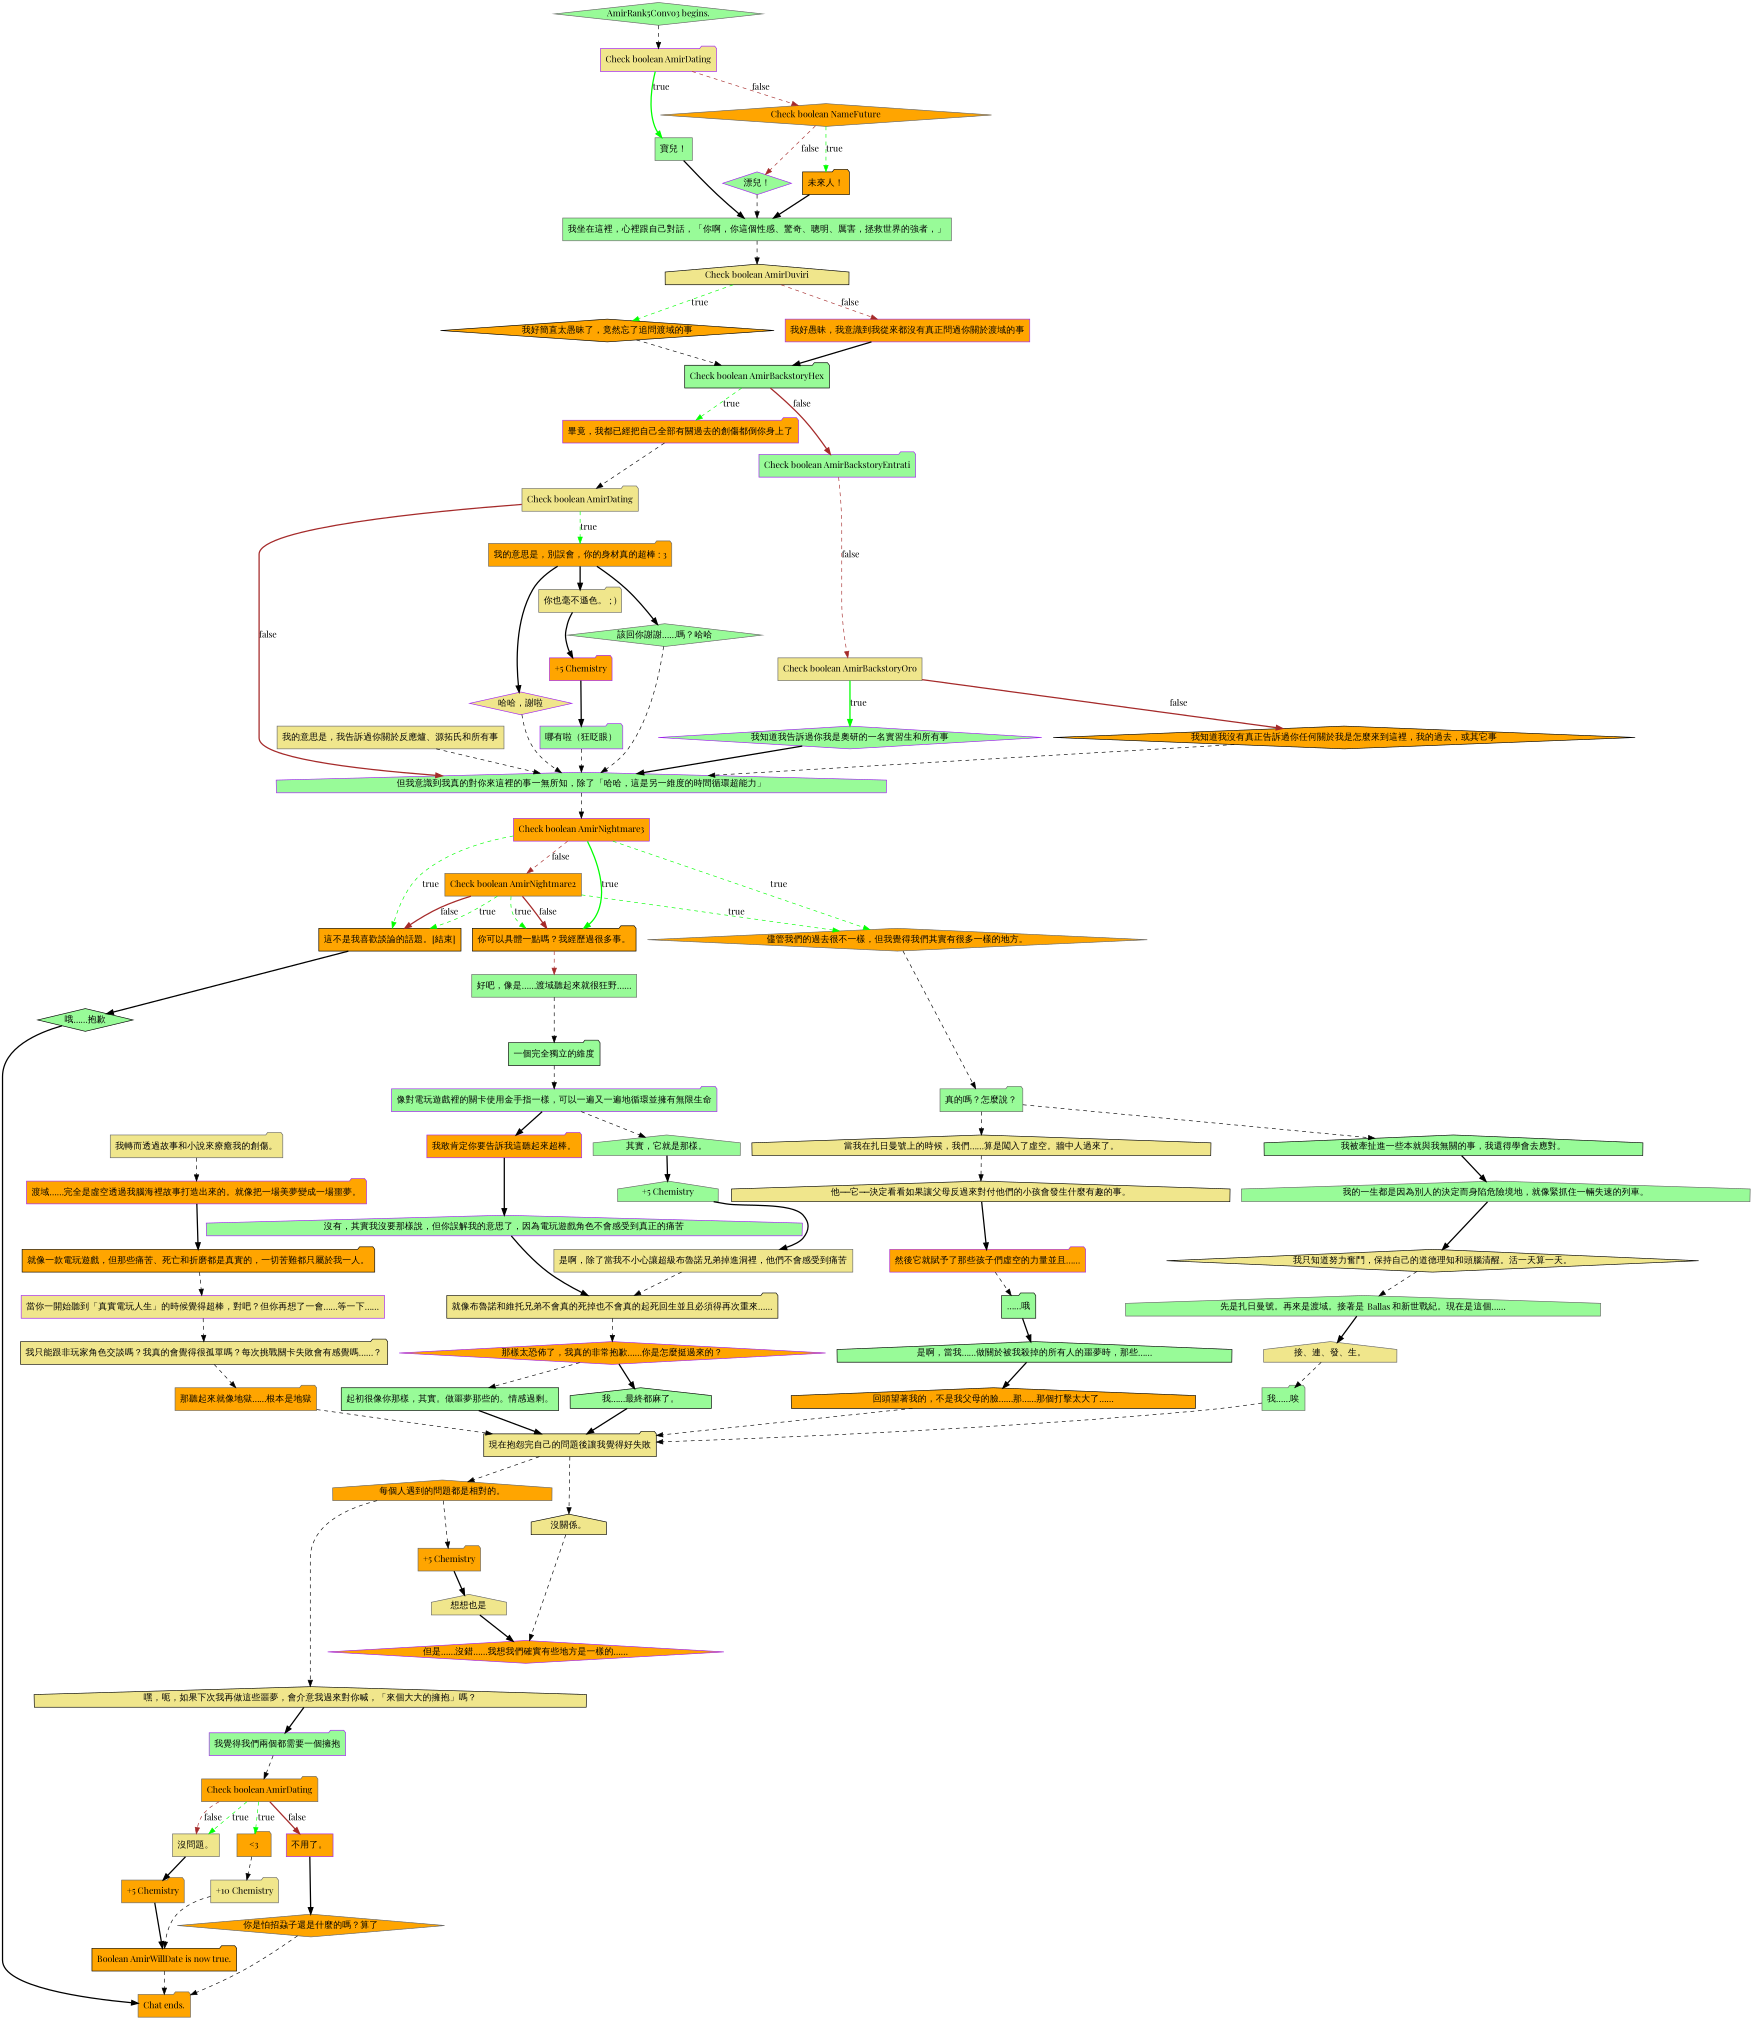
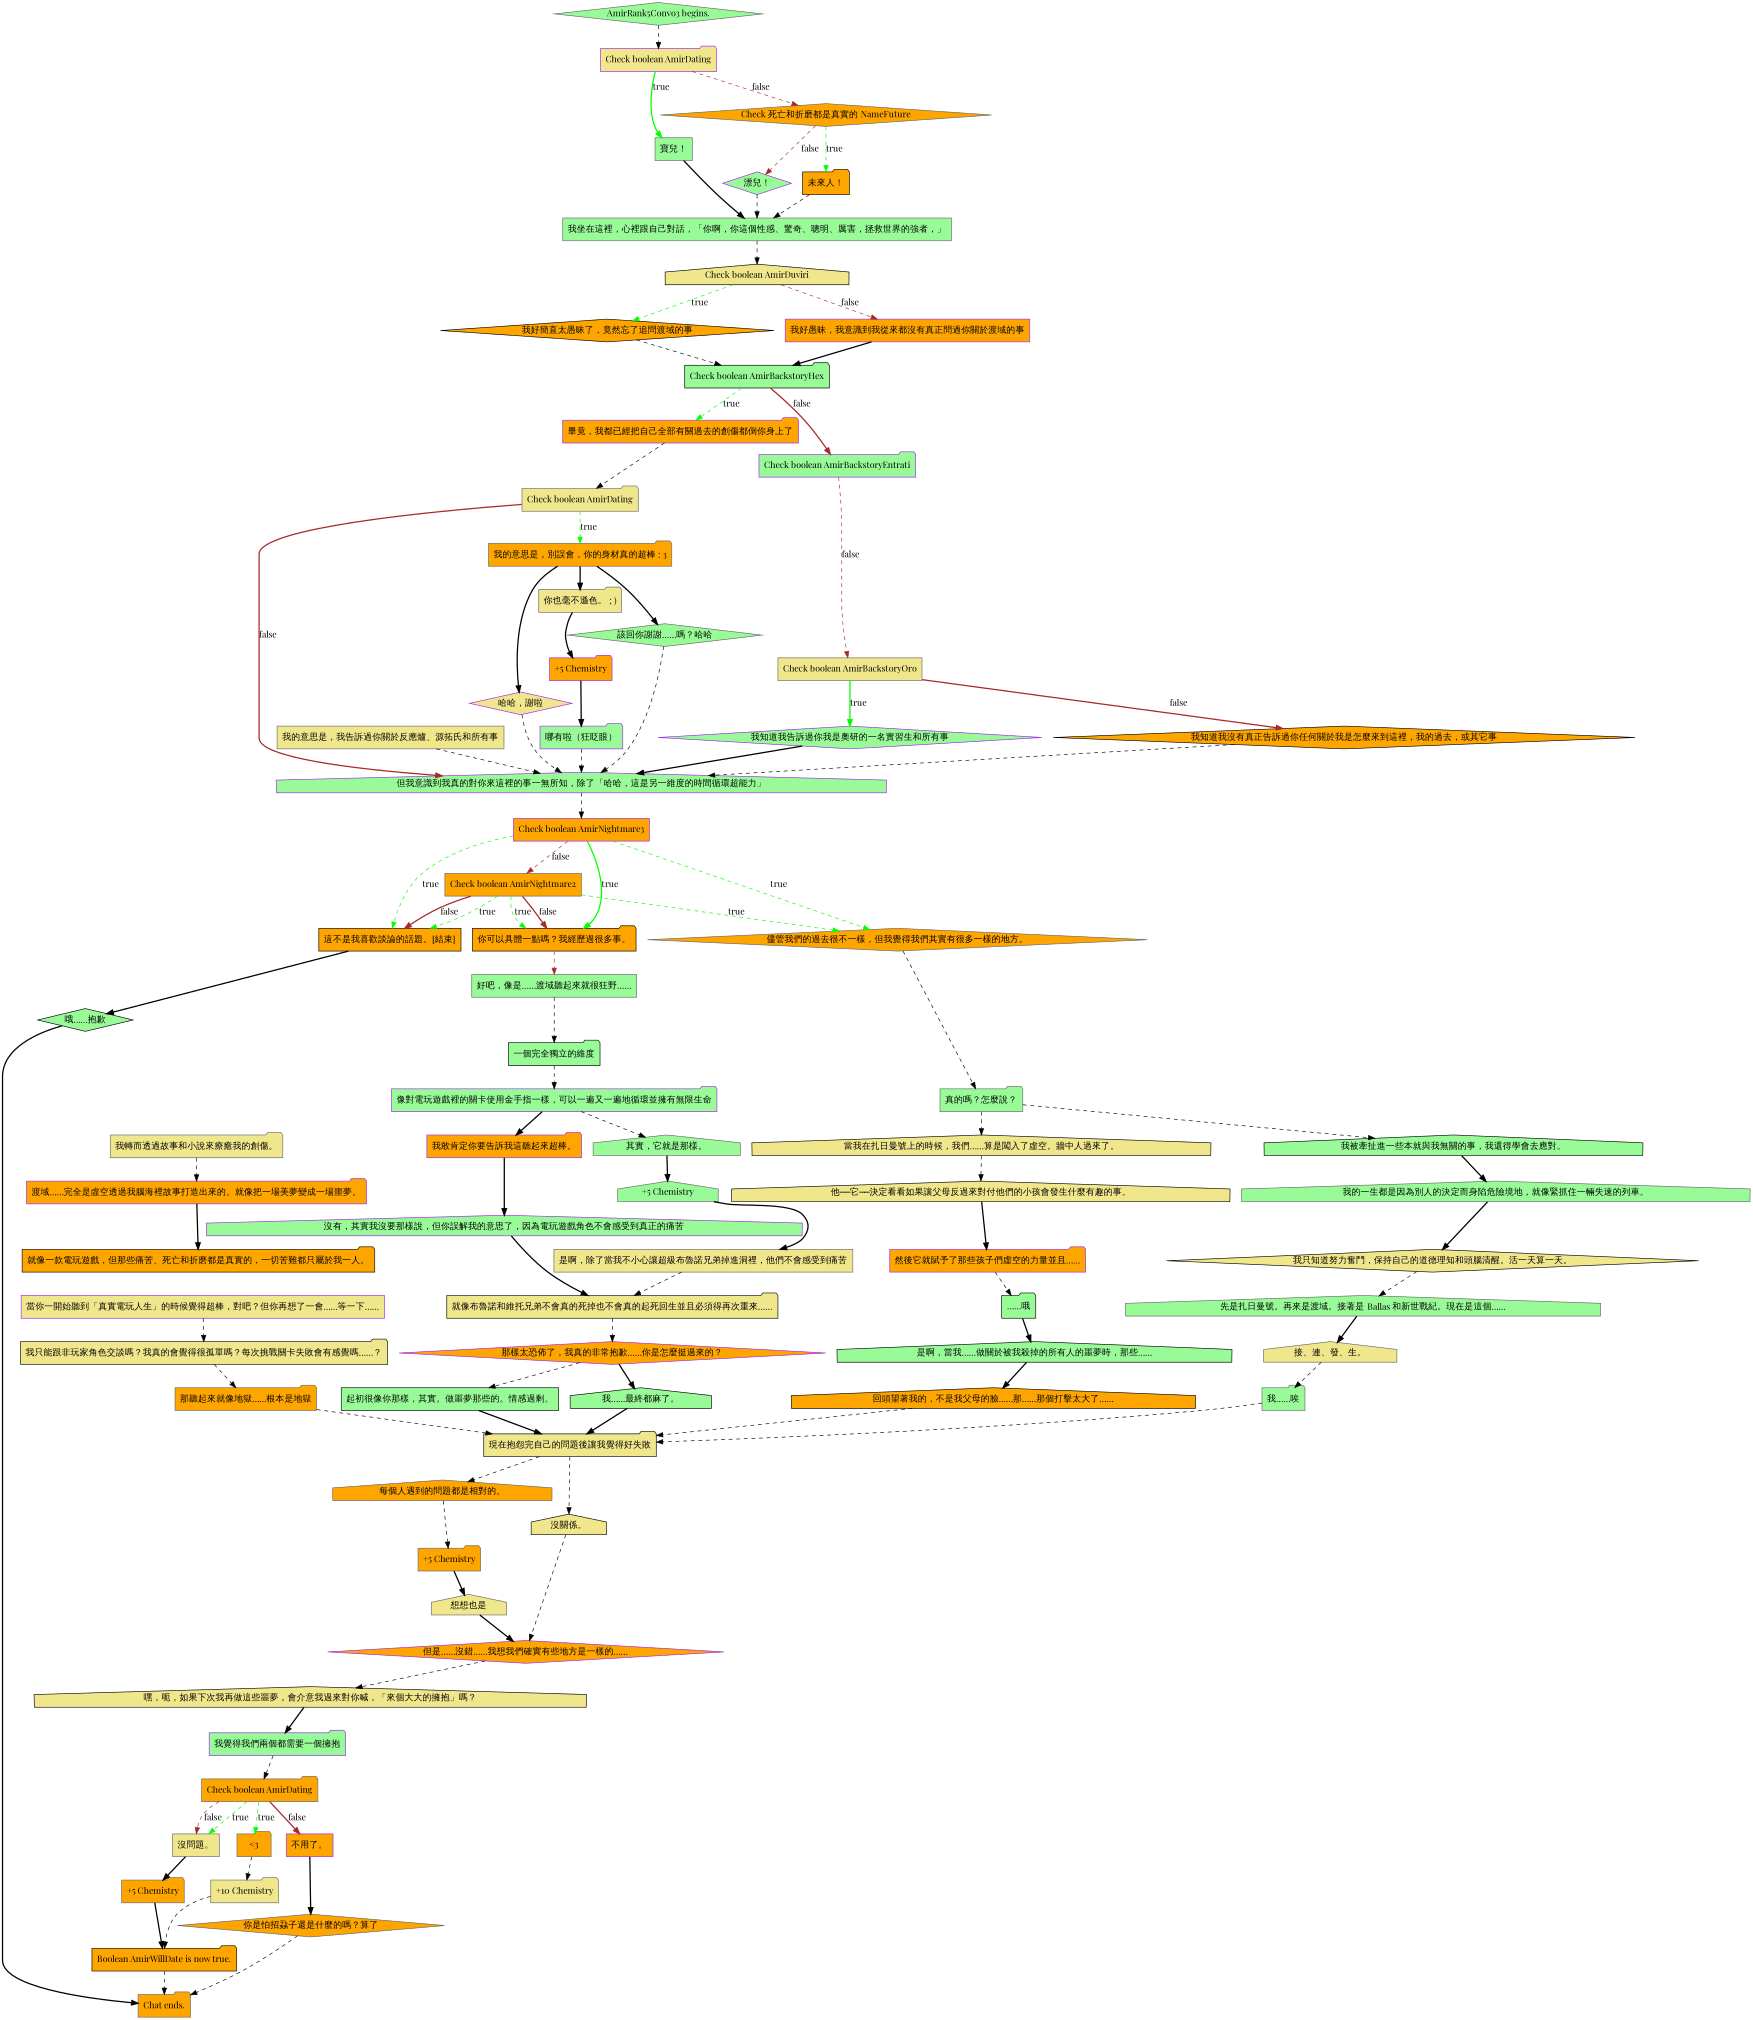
(826, 115) -> (826, 115)
(794, 205) -> (794, 205)
(200, 1281) -> none
(310, 1572) -> (424, 1674)
